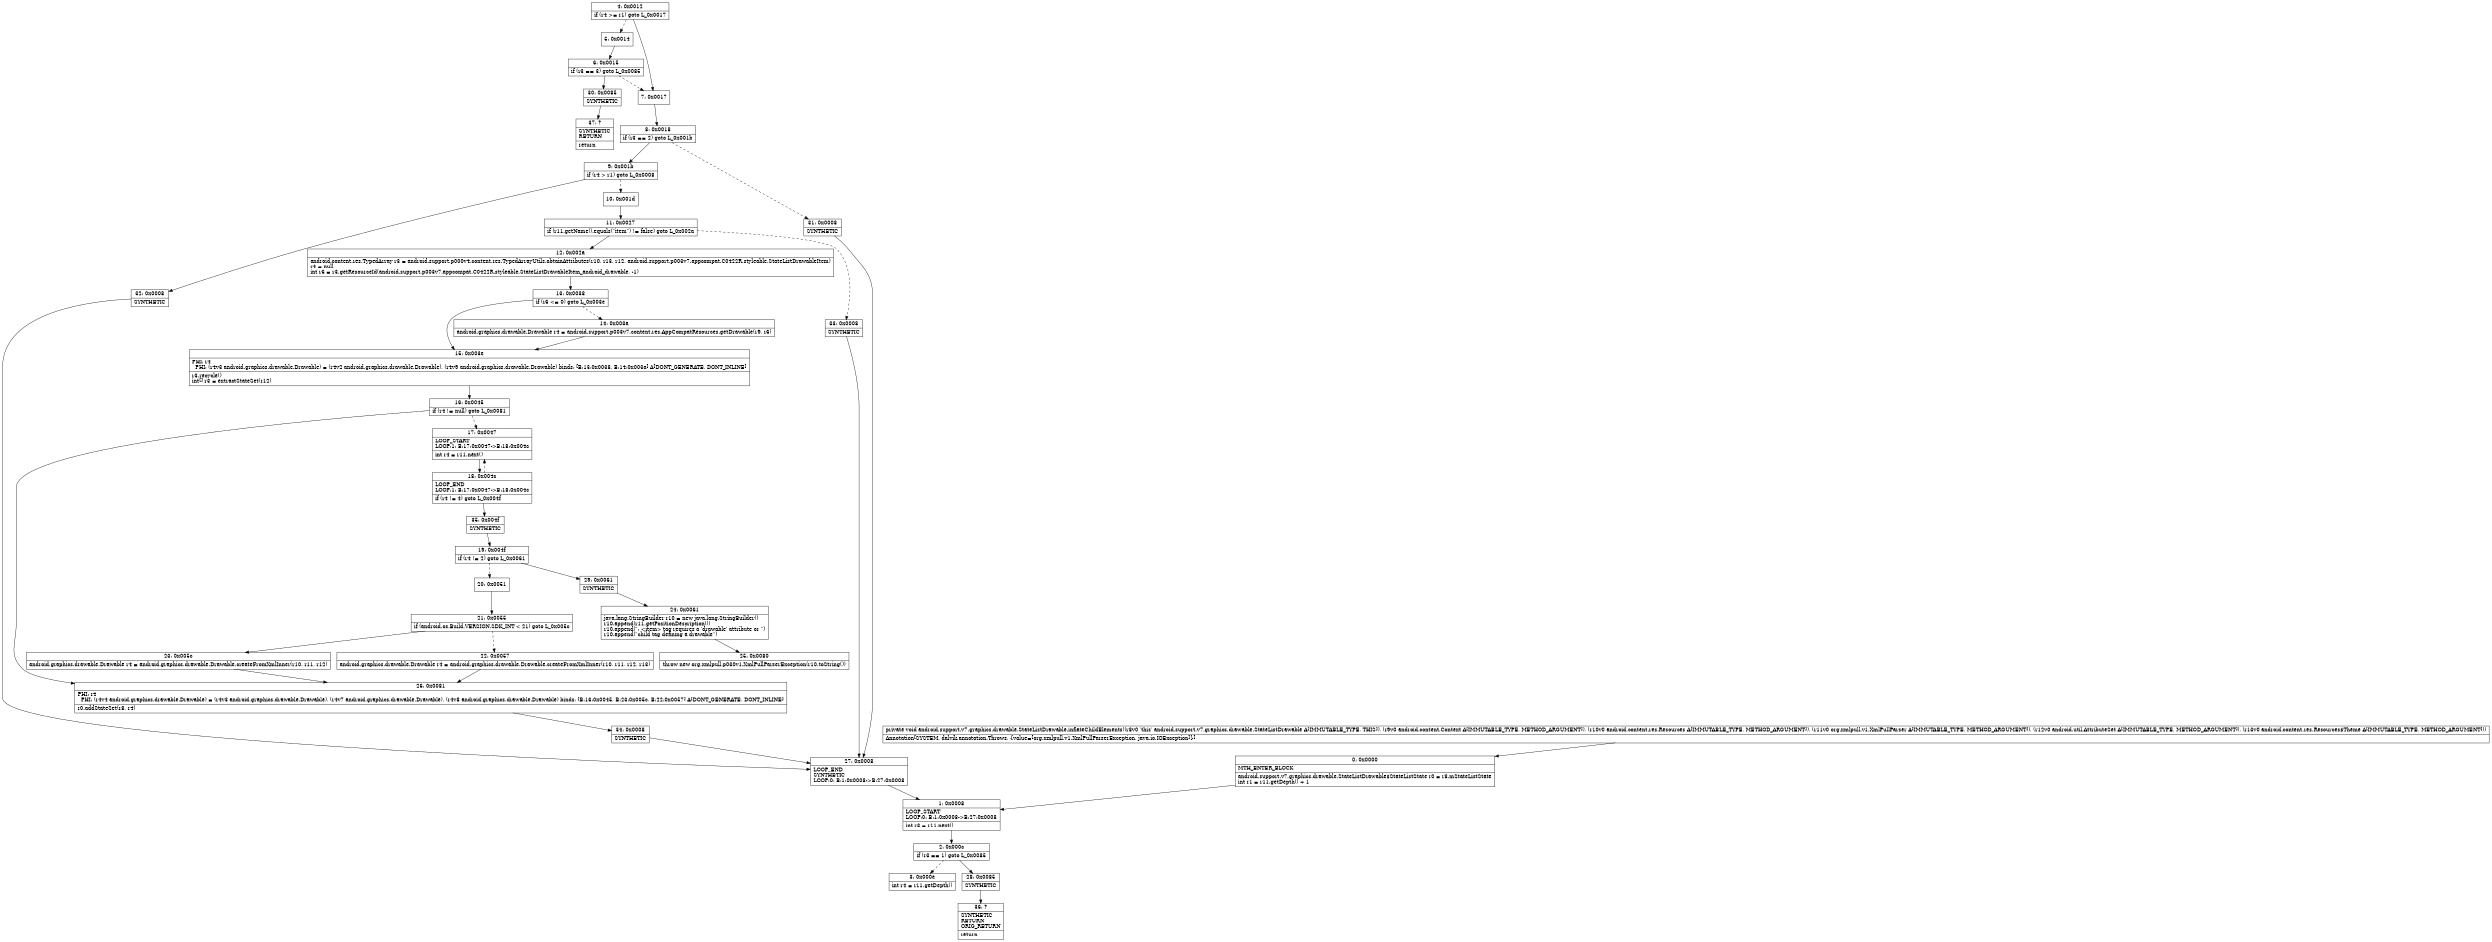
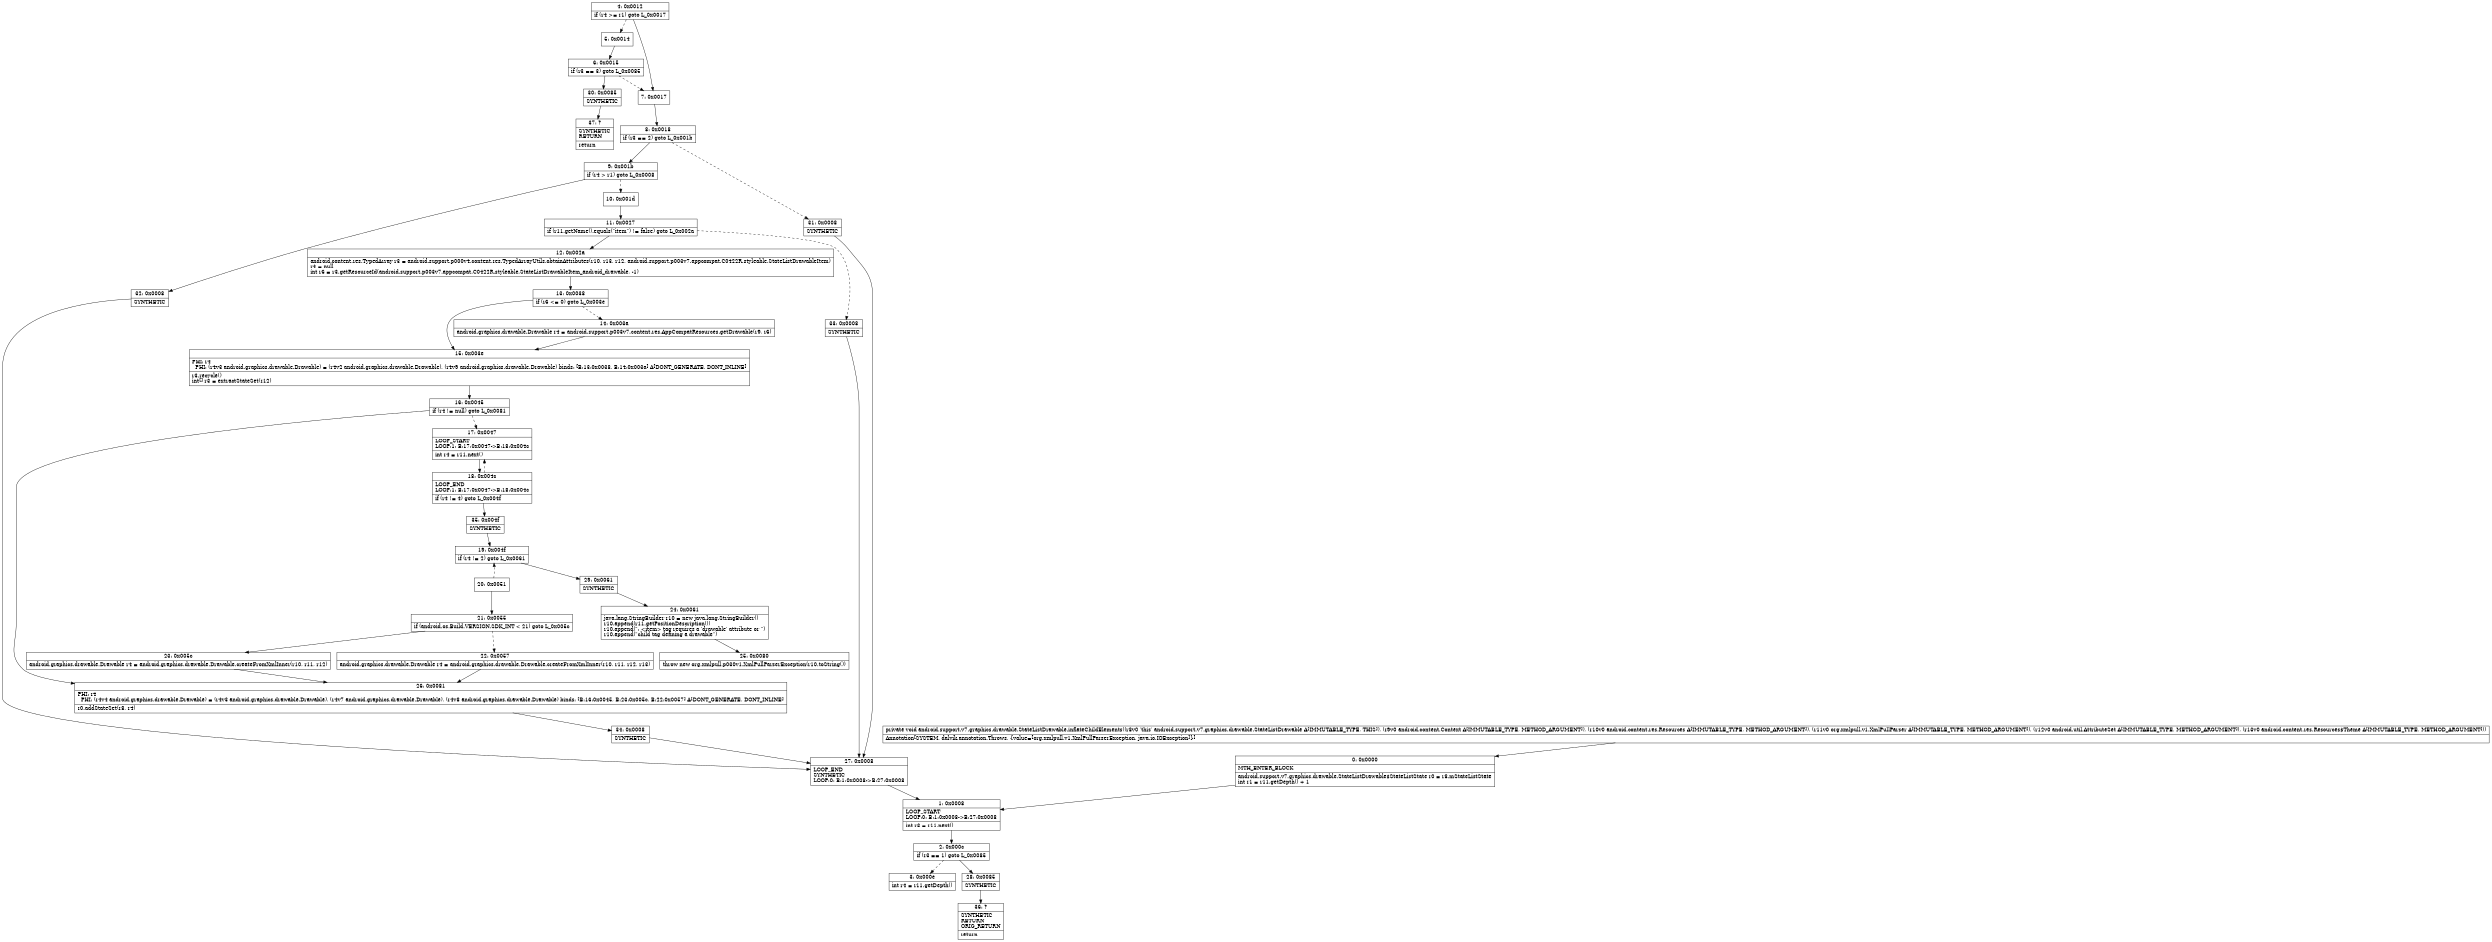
(489, 569) -> (494, 572)
